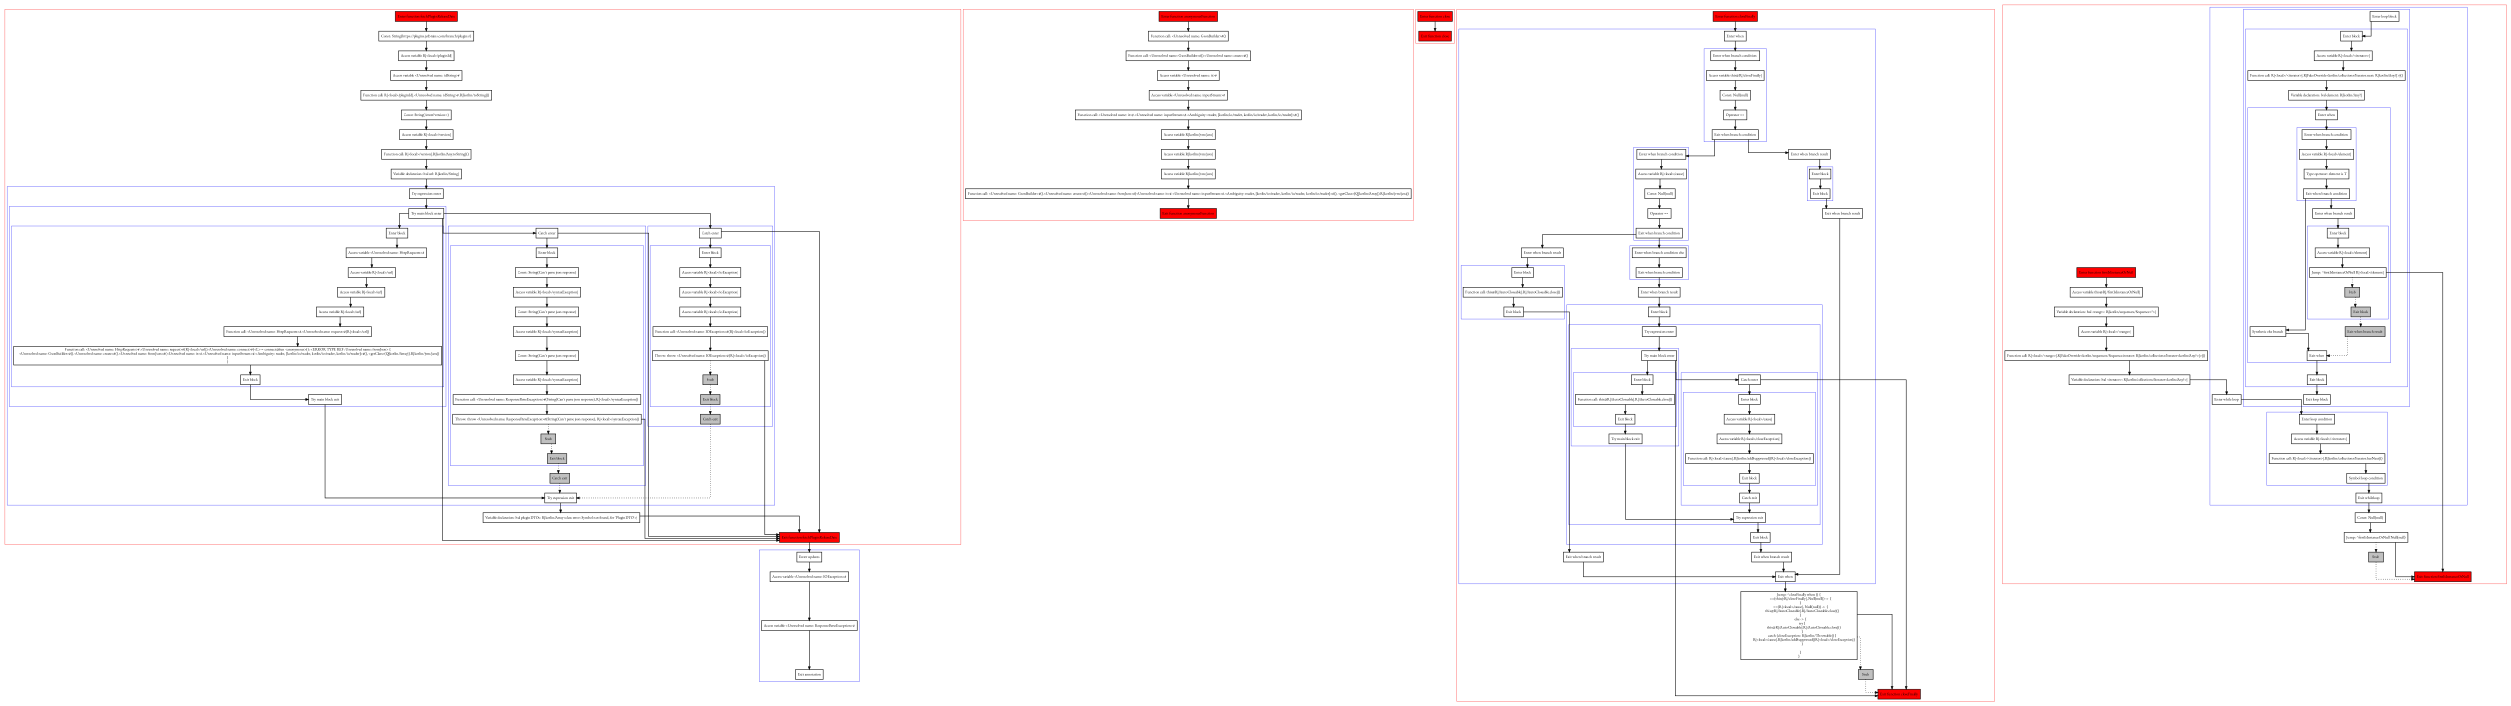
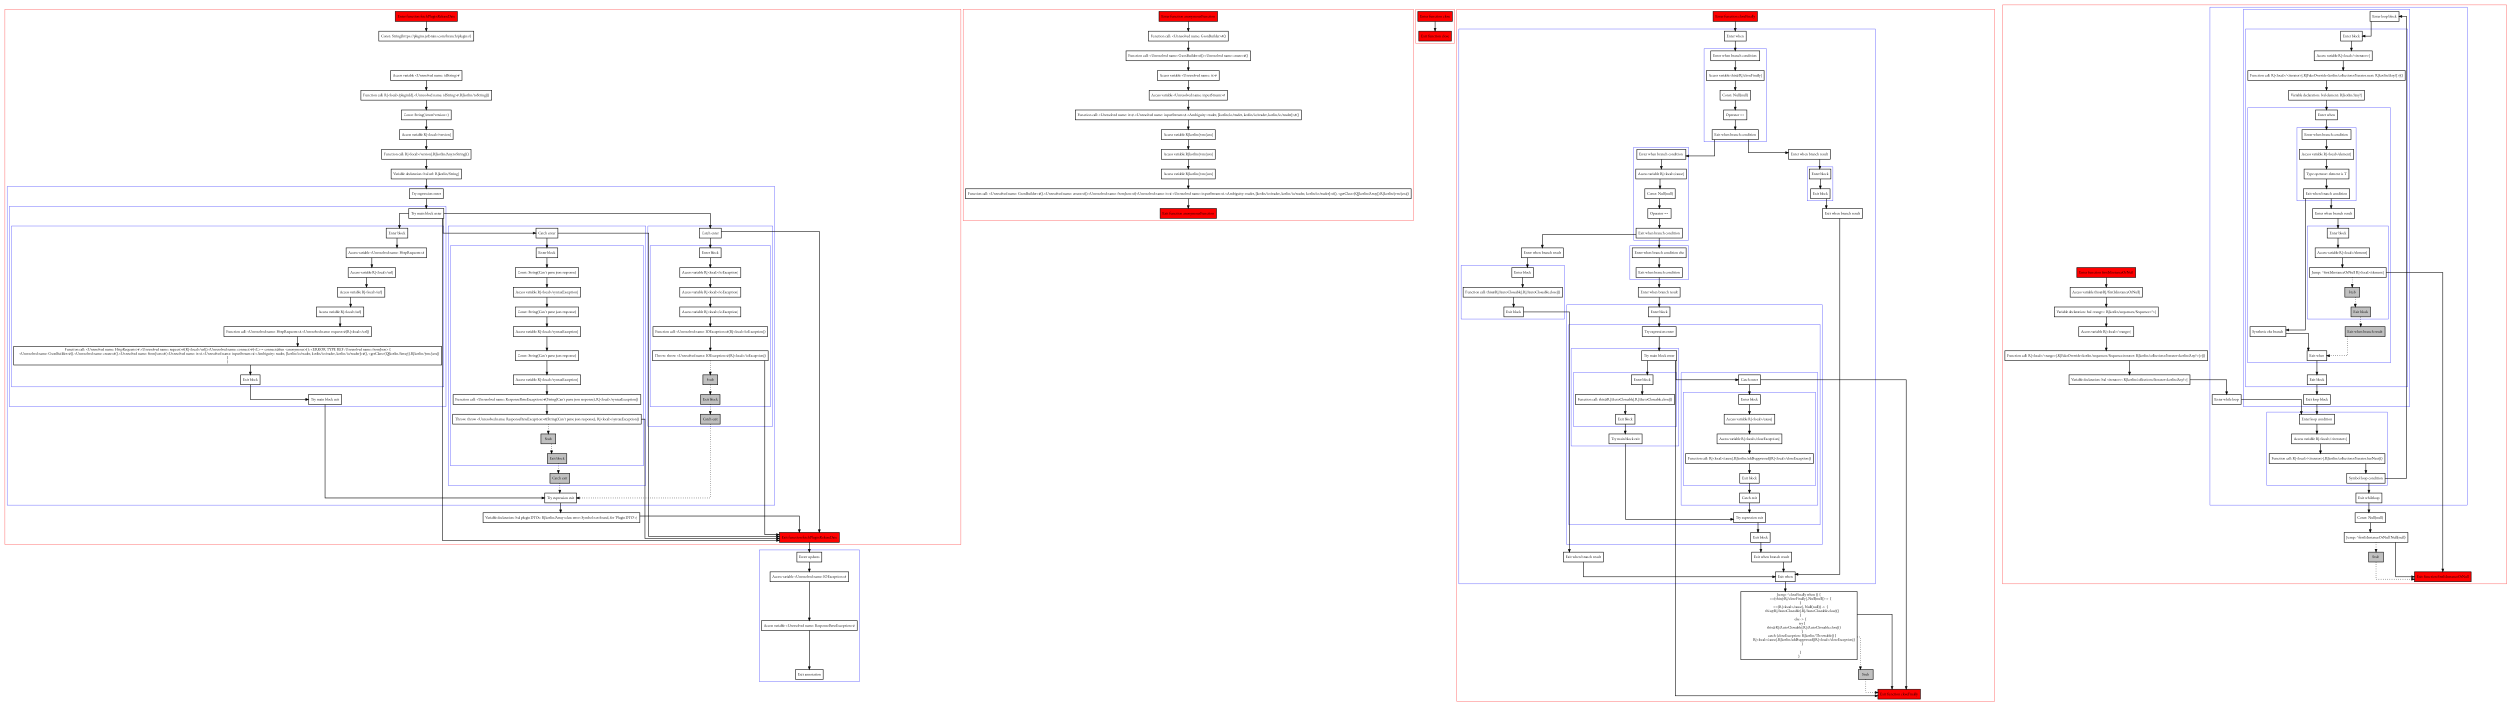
(426, 56) -> none
none -> (2407, 256)
none -> (2317, 408)
